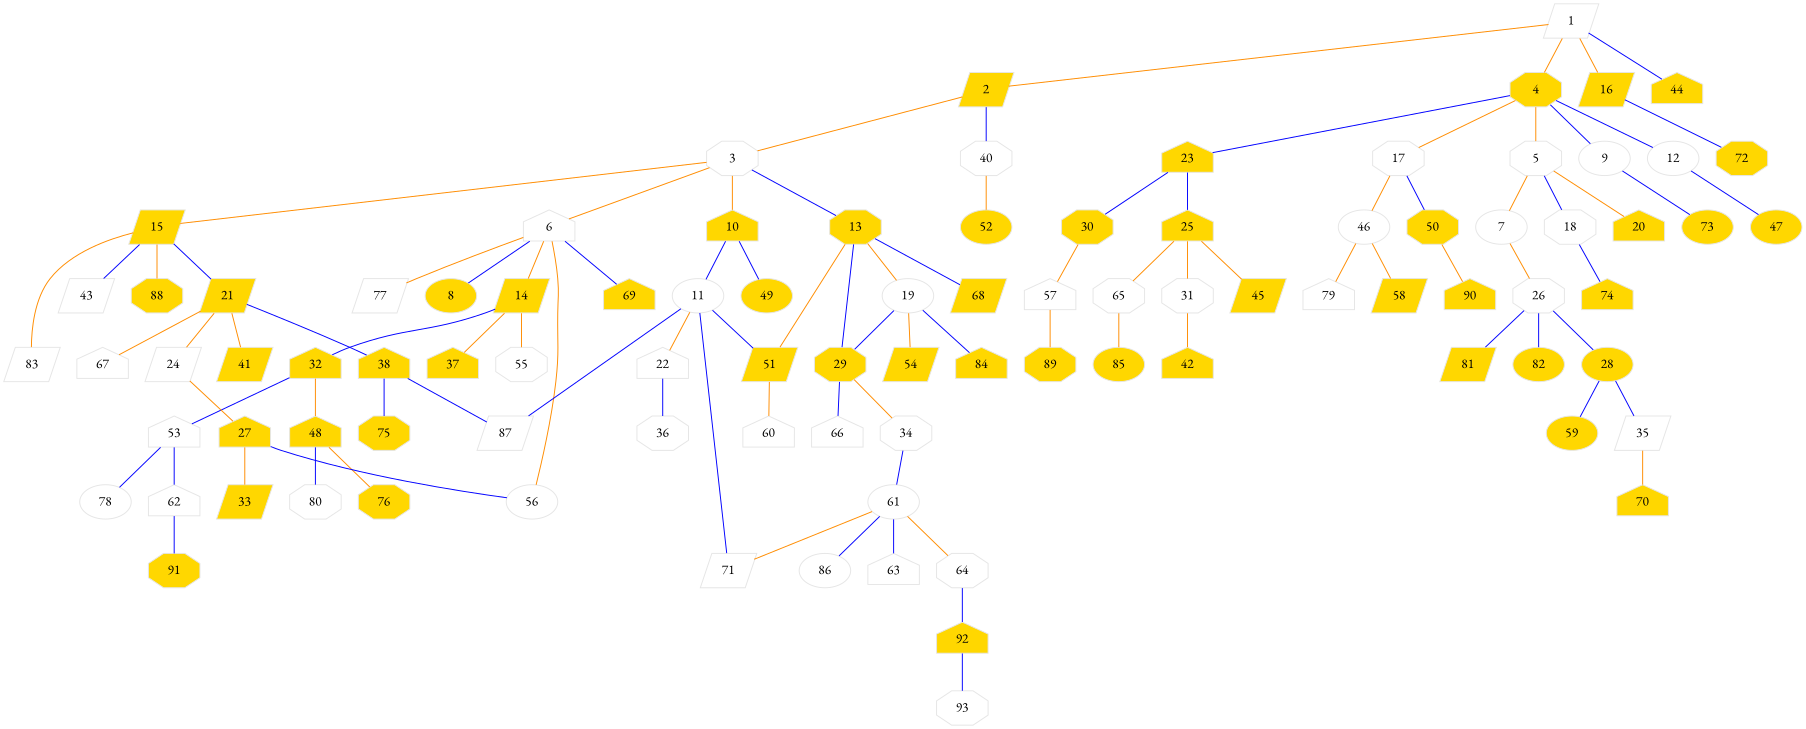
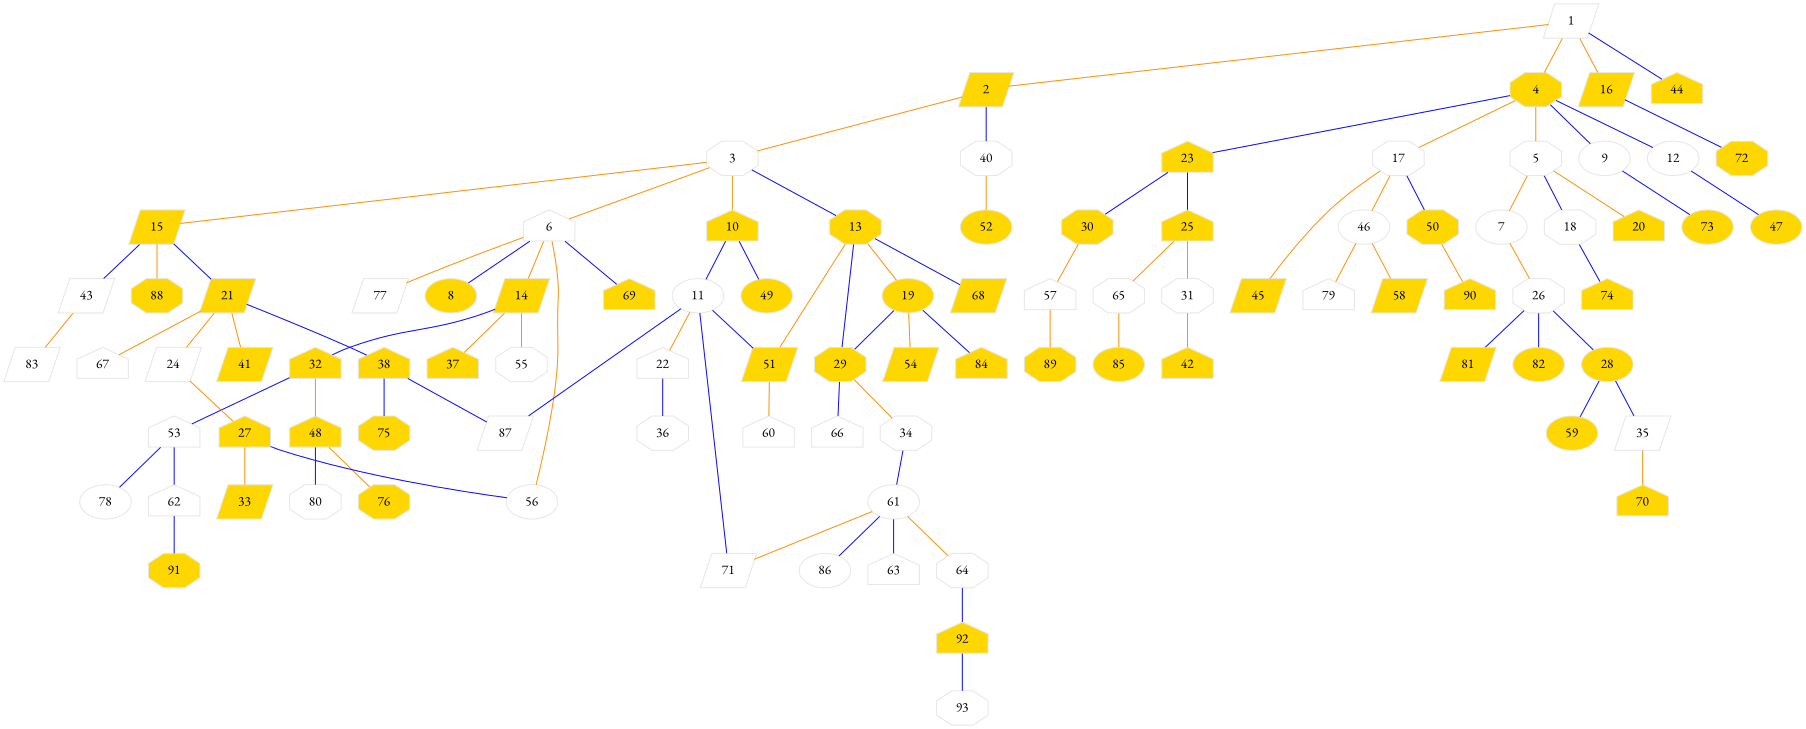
(1222, 260) -> (1320, 219)
(58, 270) -> (59, 330)
(908, 296) -> (908, 296)
